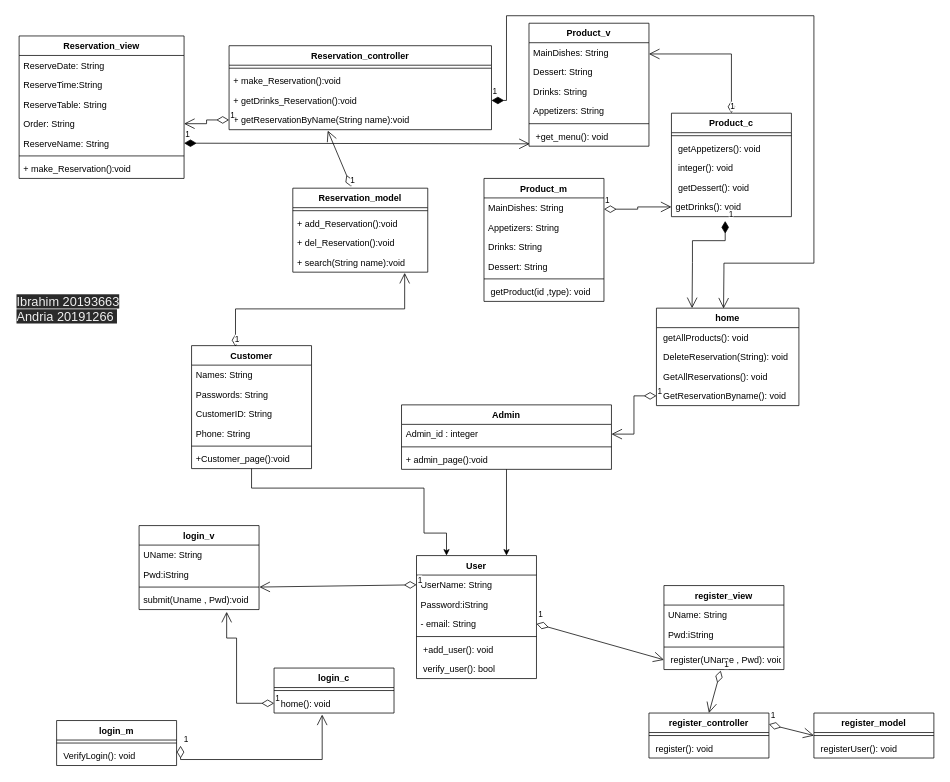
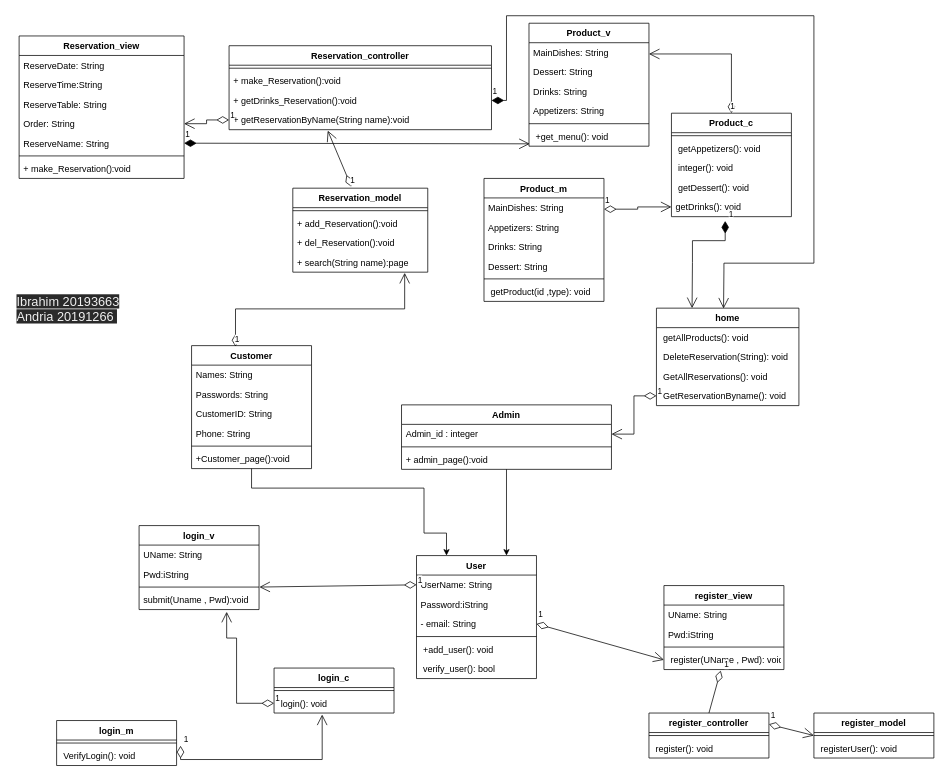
(357, 263) -> (358, 263)
(305, 704) -> (305, 704)
(710, 708) -> (710, 708)
